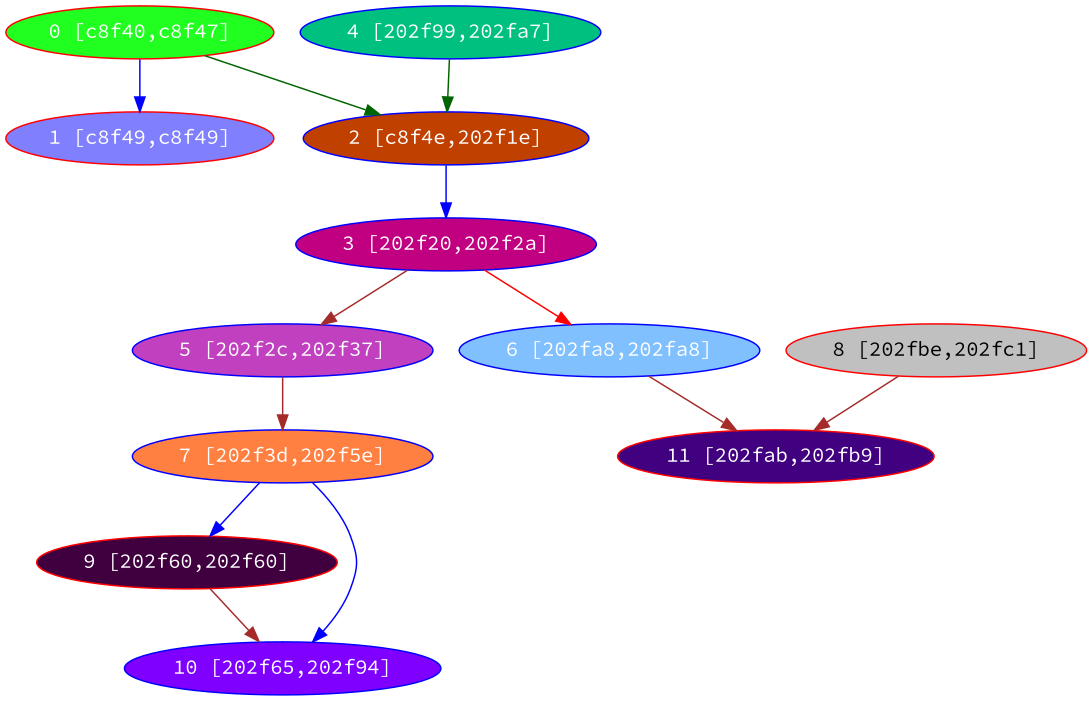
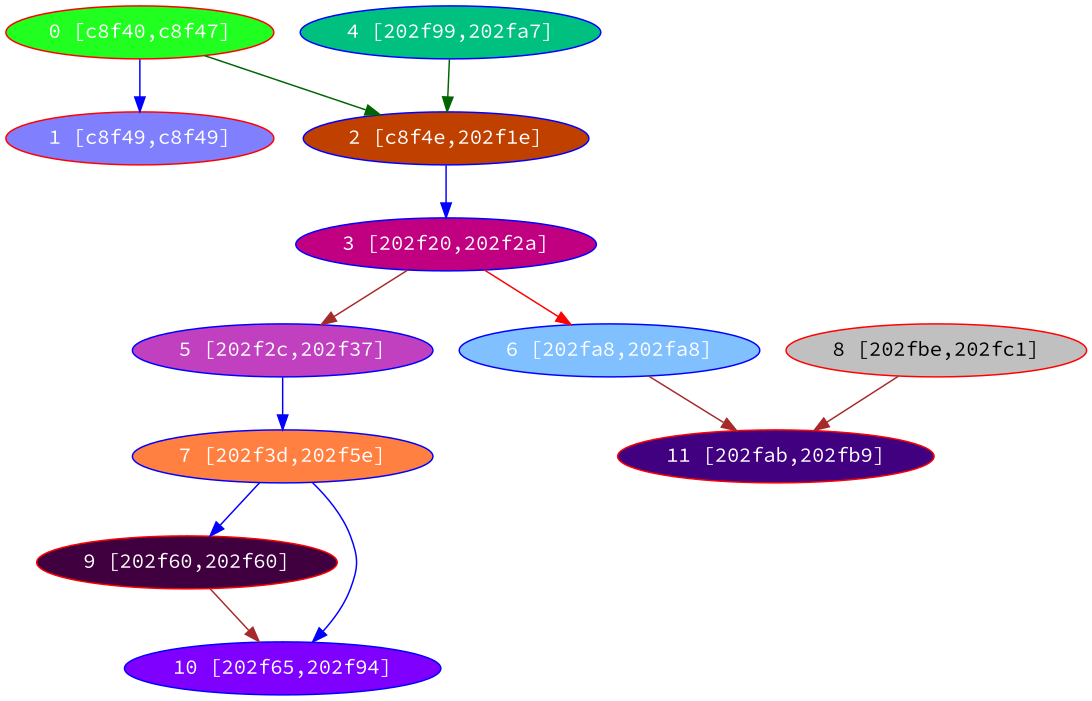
(283, 396) -> (283, 396)
